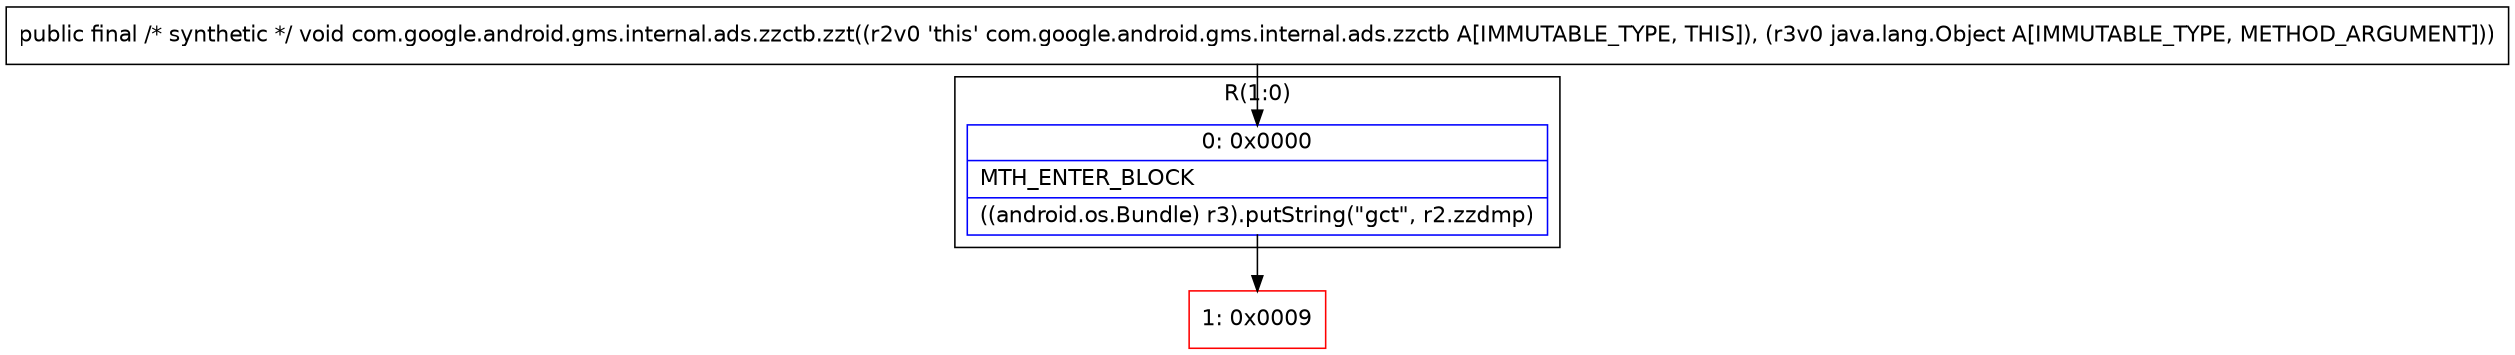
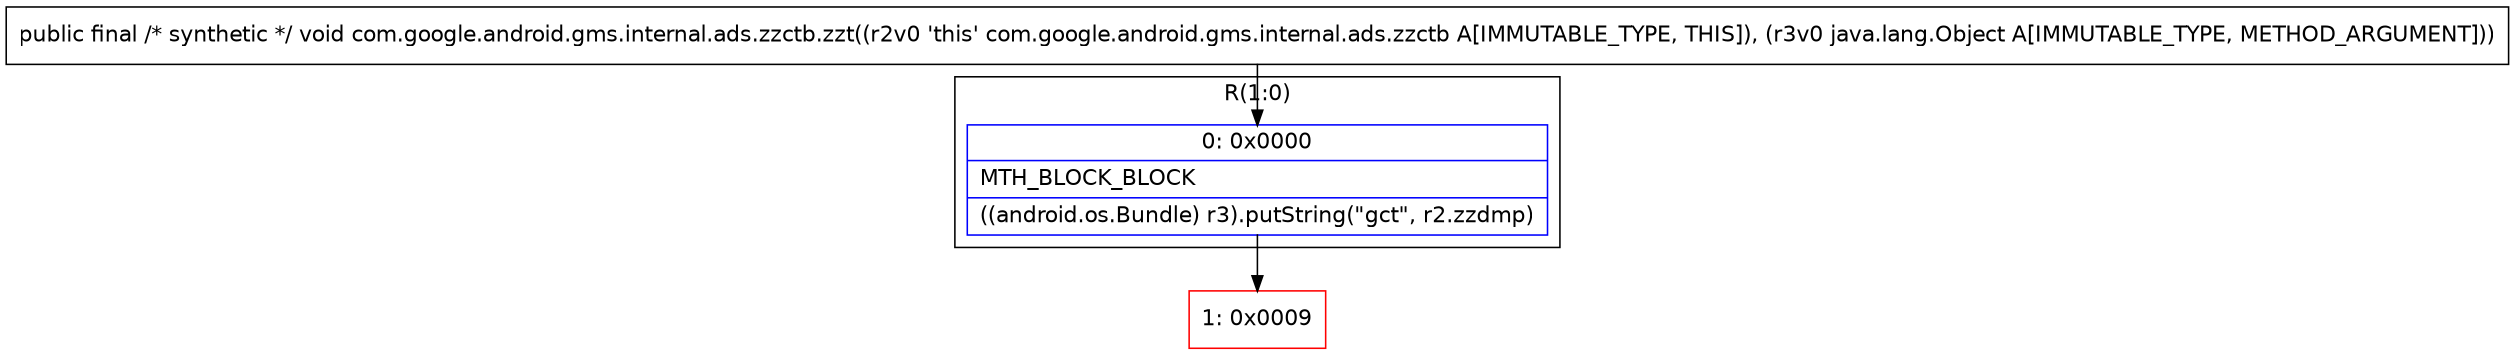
(1088, 178) -> (1088, 178)
